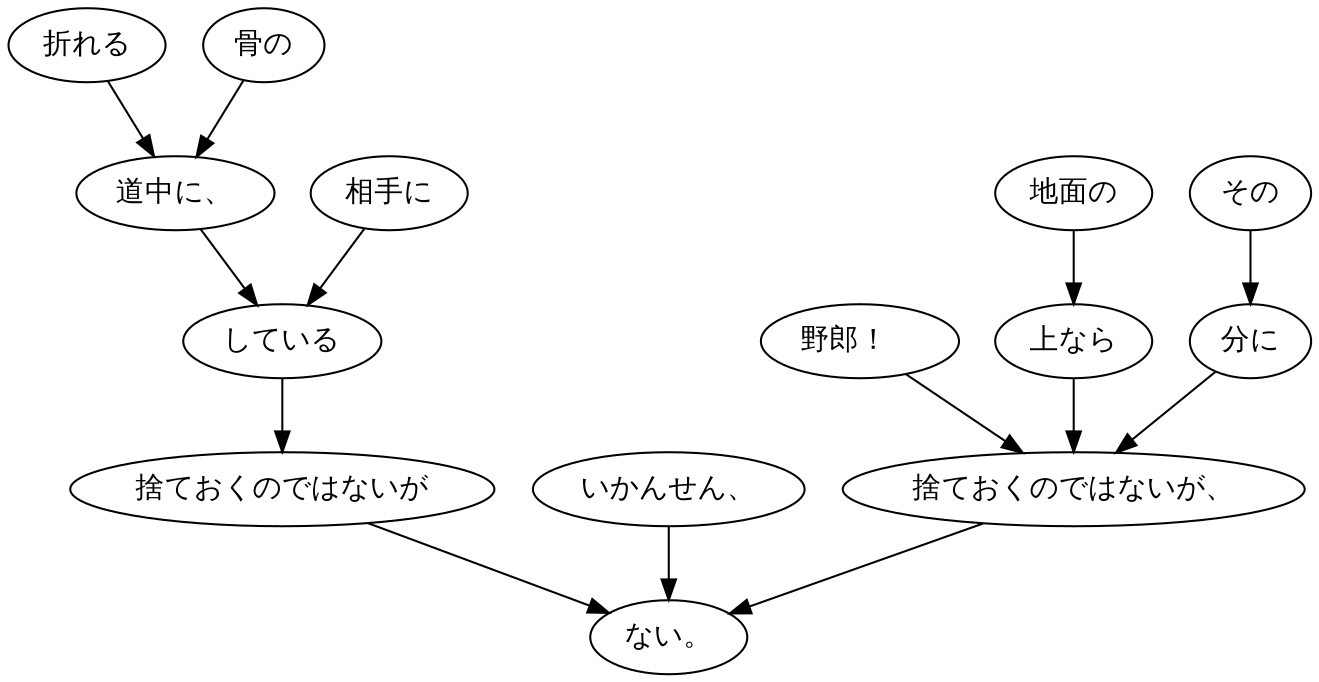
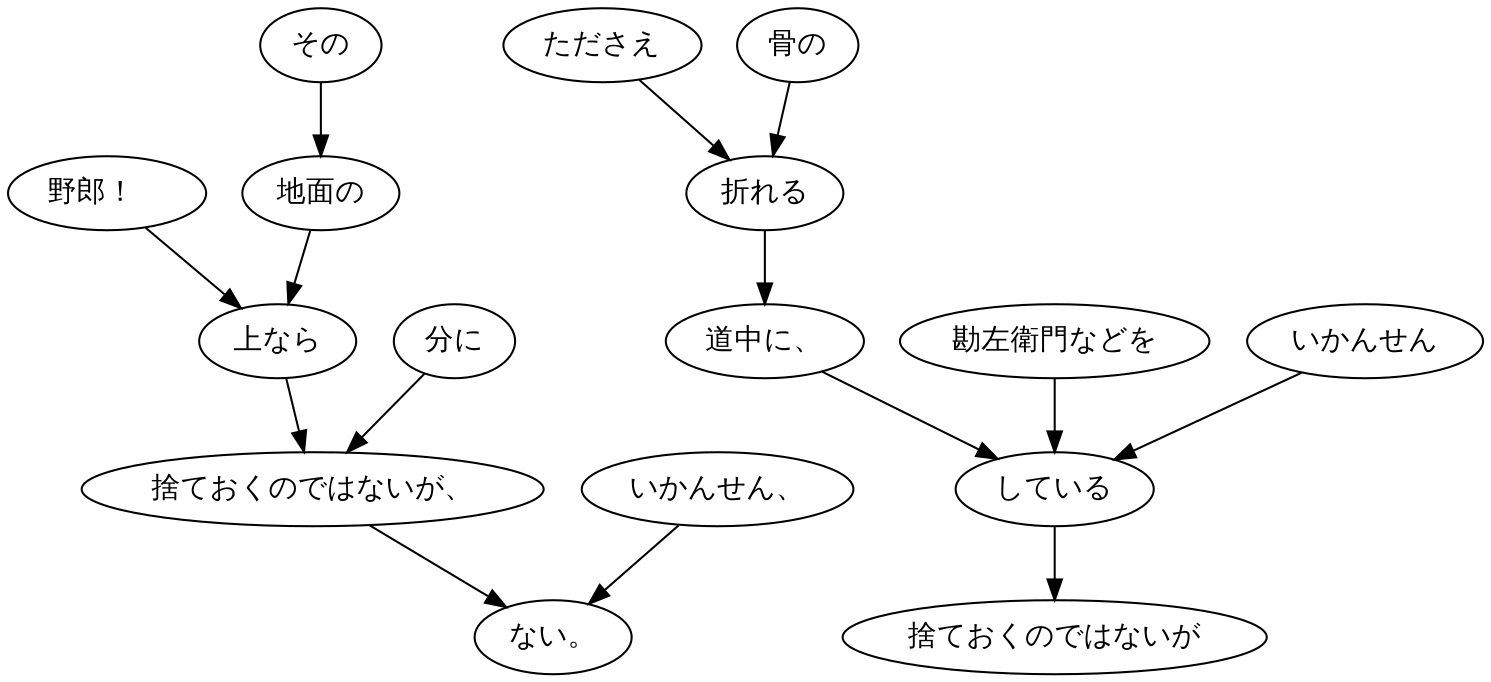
none -> (602, 45)
(225, 110) -> (784, 109)
(389, 193) -> (1365, 341)
(1250, 257) -> (321, 109)
none -> (1055, 341)
(956, 408) -> (185, 261)
(479, 564) -> none
